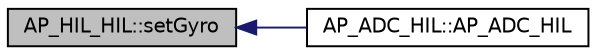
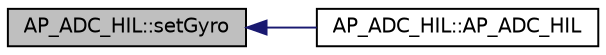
(122, 28) -> (127, 28)
